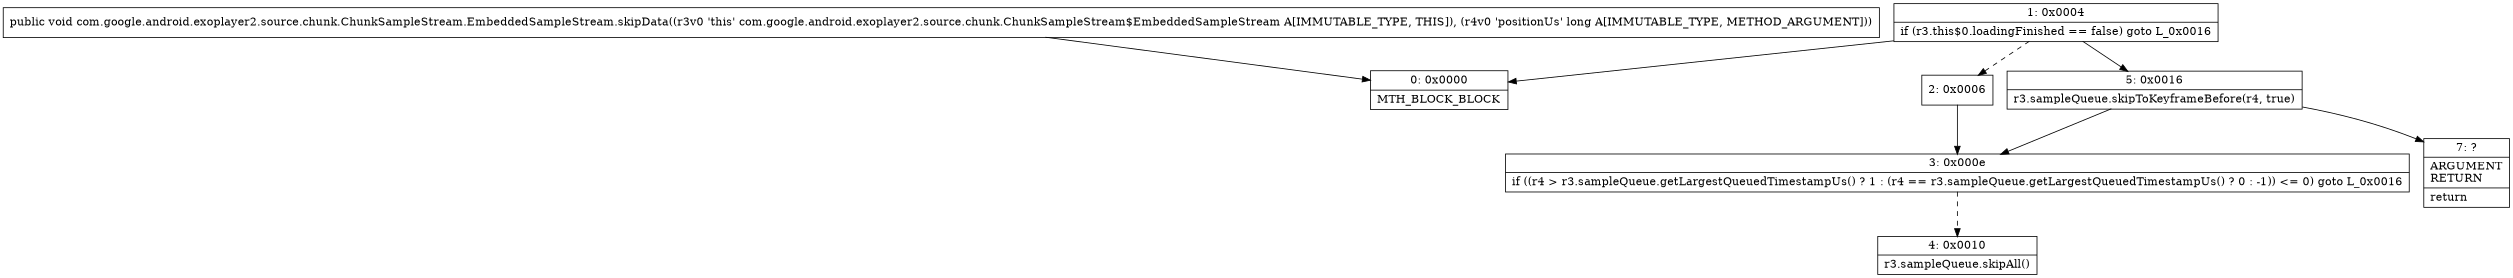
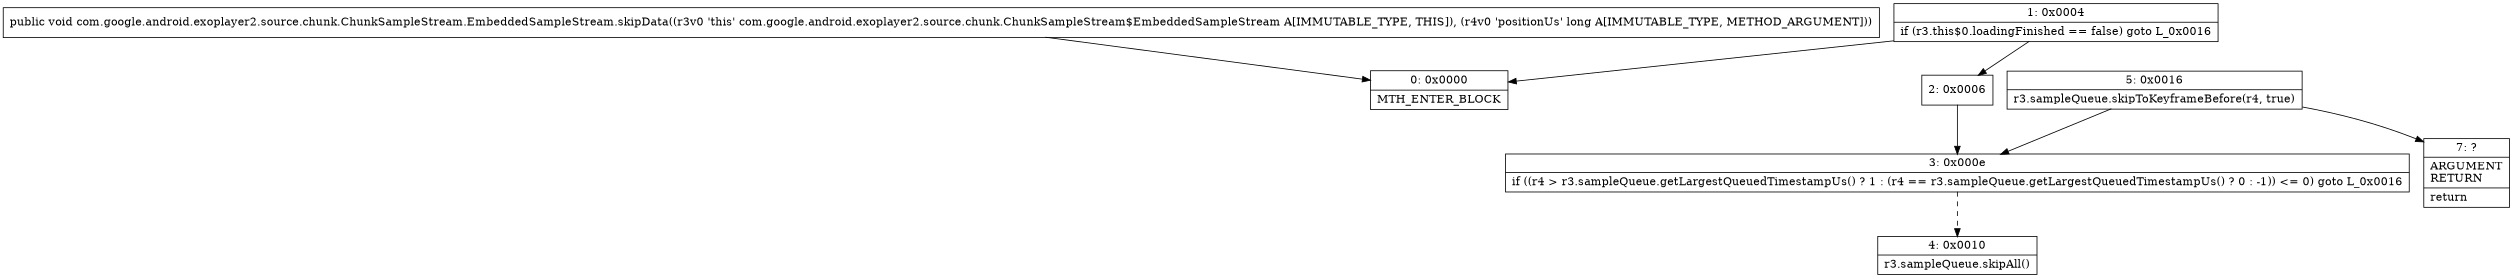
(2102, 54) -> none
(2007, 56) -> (2007, 56)
(1439, 99) -> (1439, 99)
